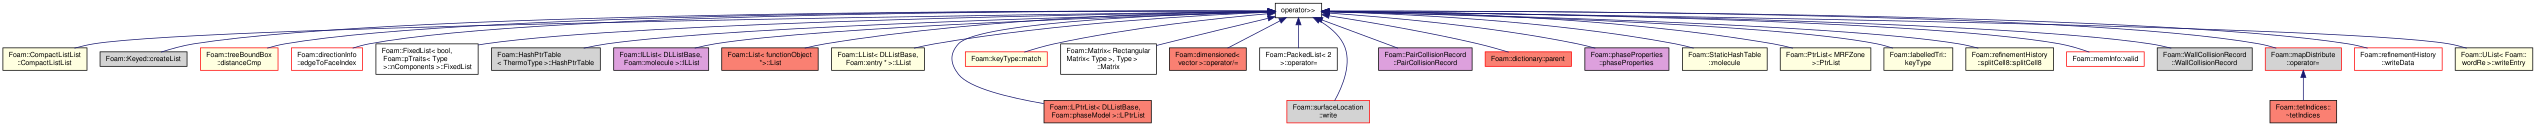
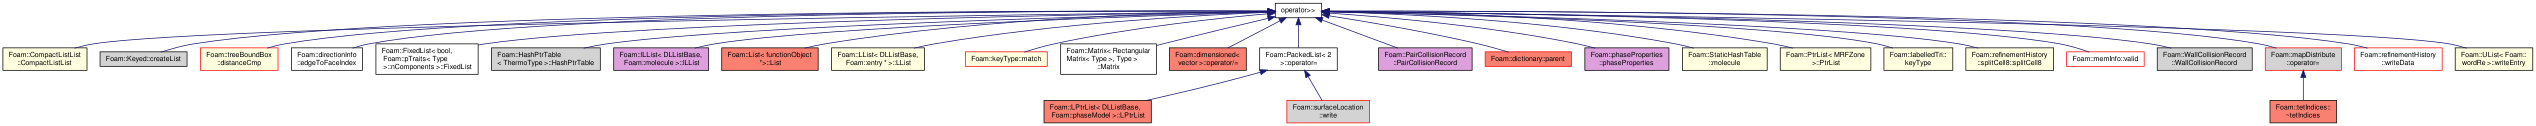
(1038, 25) -> (1203, 87)
(1347, 56) -> (1315, 89)
(327, 59) -> (327, 59)
